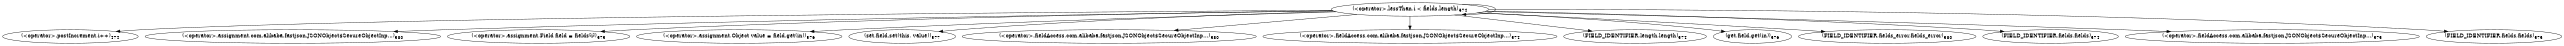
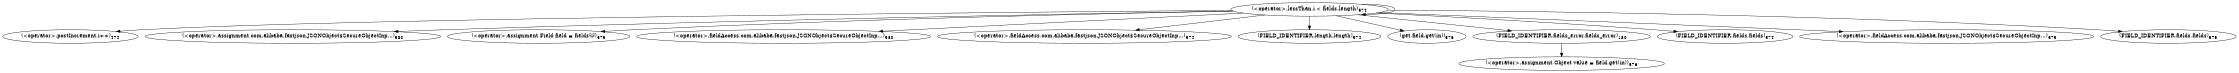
(1049, 21) -> (1562, 48)
(1948, 36) -> (1623, 36)
(902, 37) -> none
